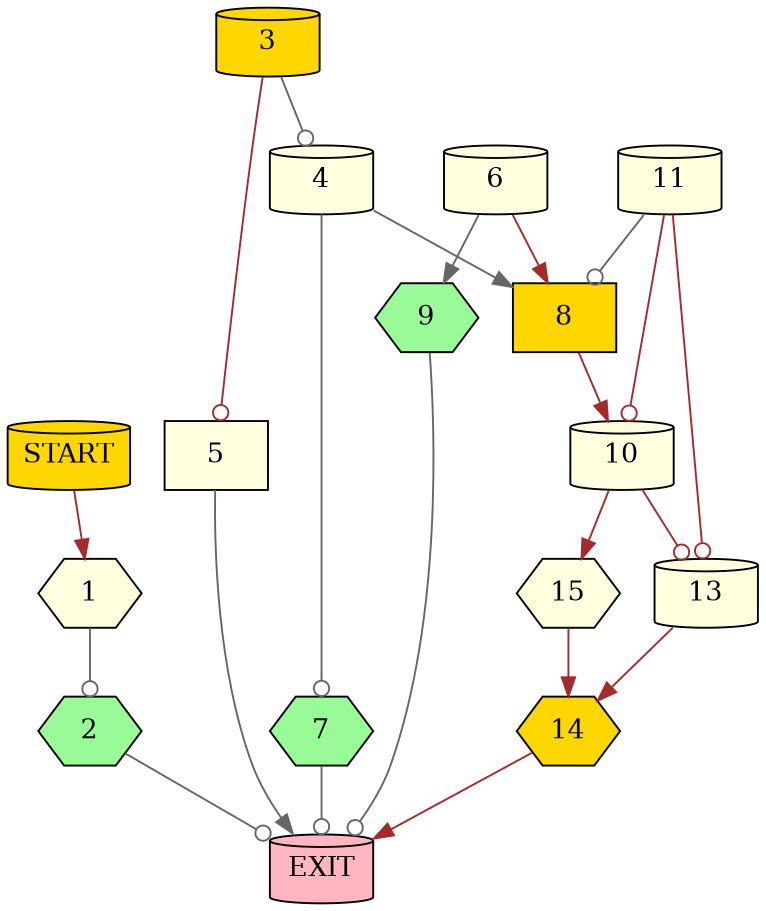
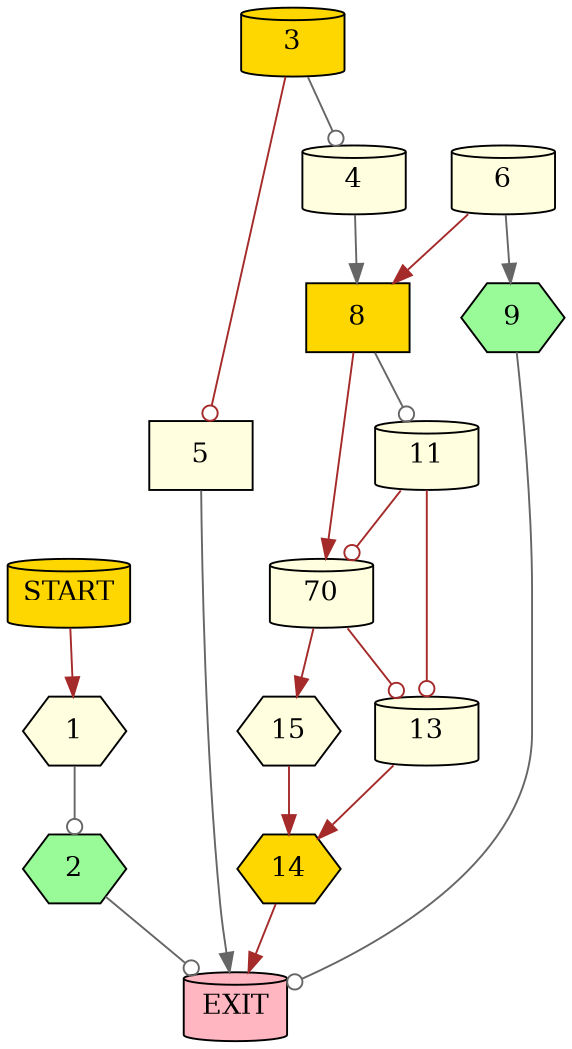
(622, 243) -> (389, 380)
(622, 456) -> (322, 593)
(322, 731) -> none
